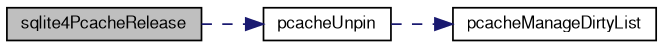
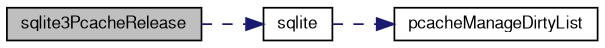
(104, 24) -> (104, 24)
(327, 24) -> (298, 24)
